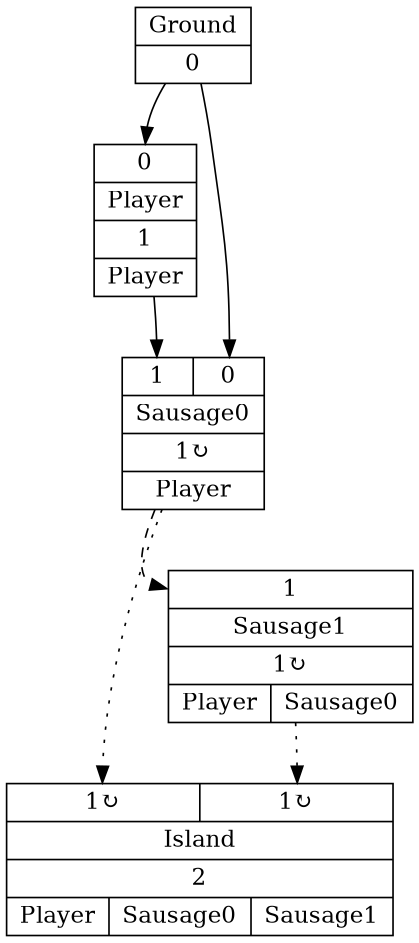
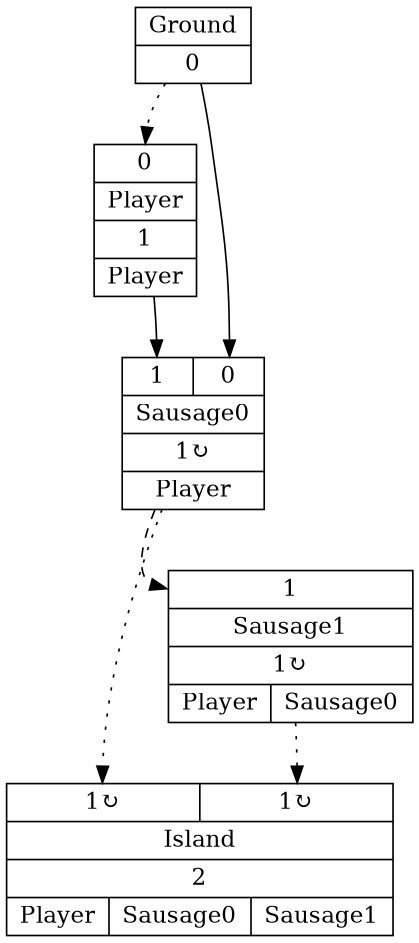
(154, 105) -> (154, 105)
